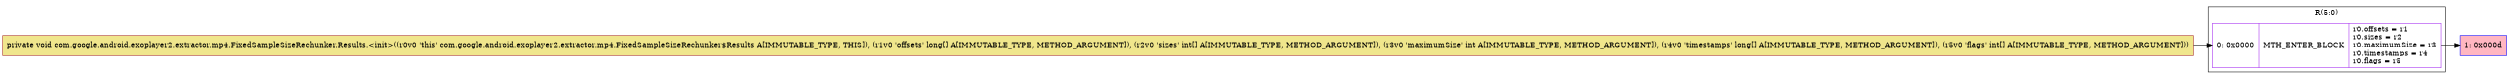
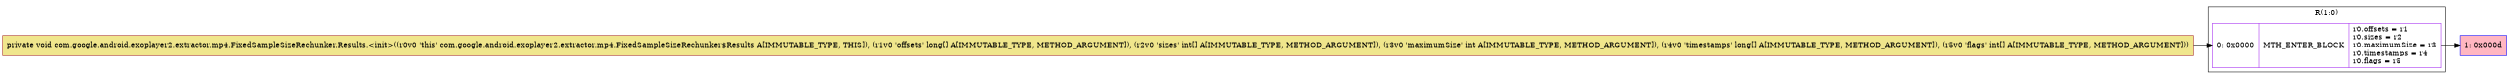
(2327, 13) -> (2327, 13)
